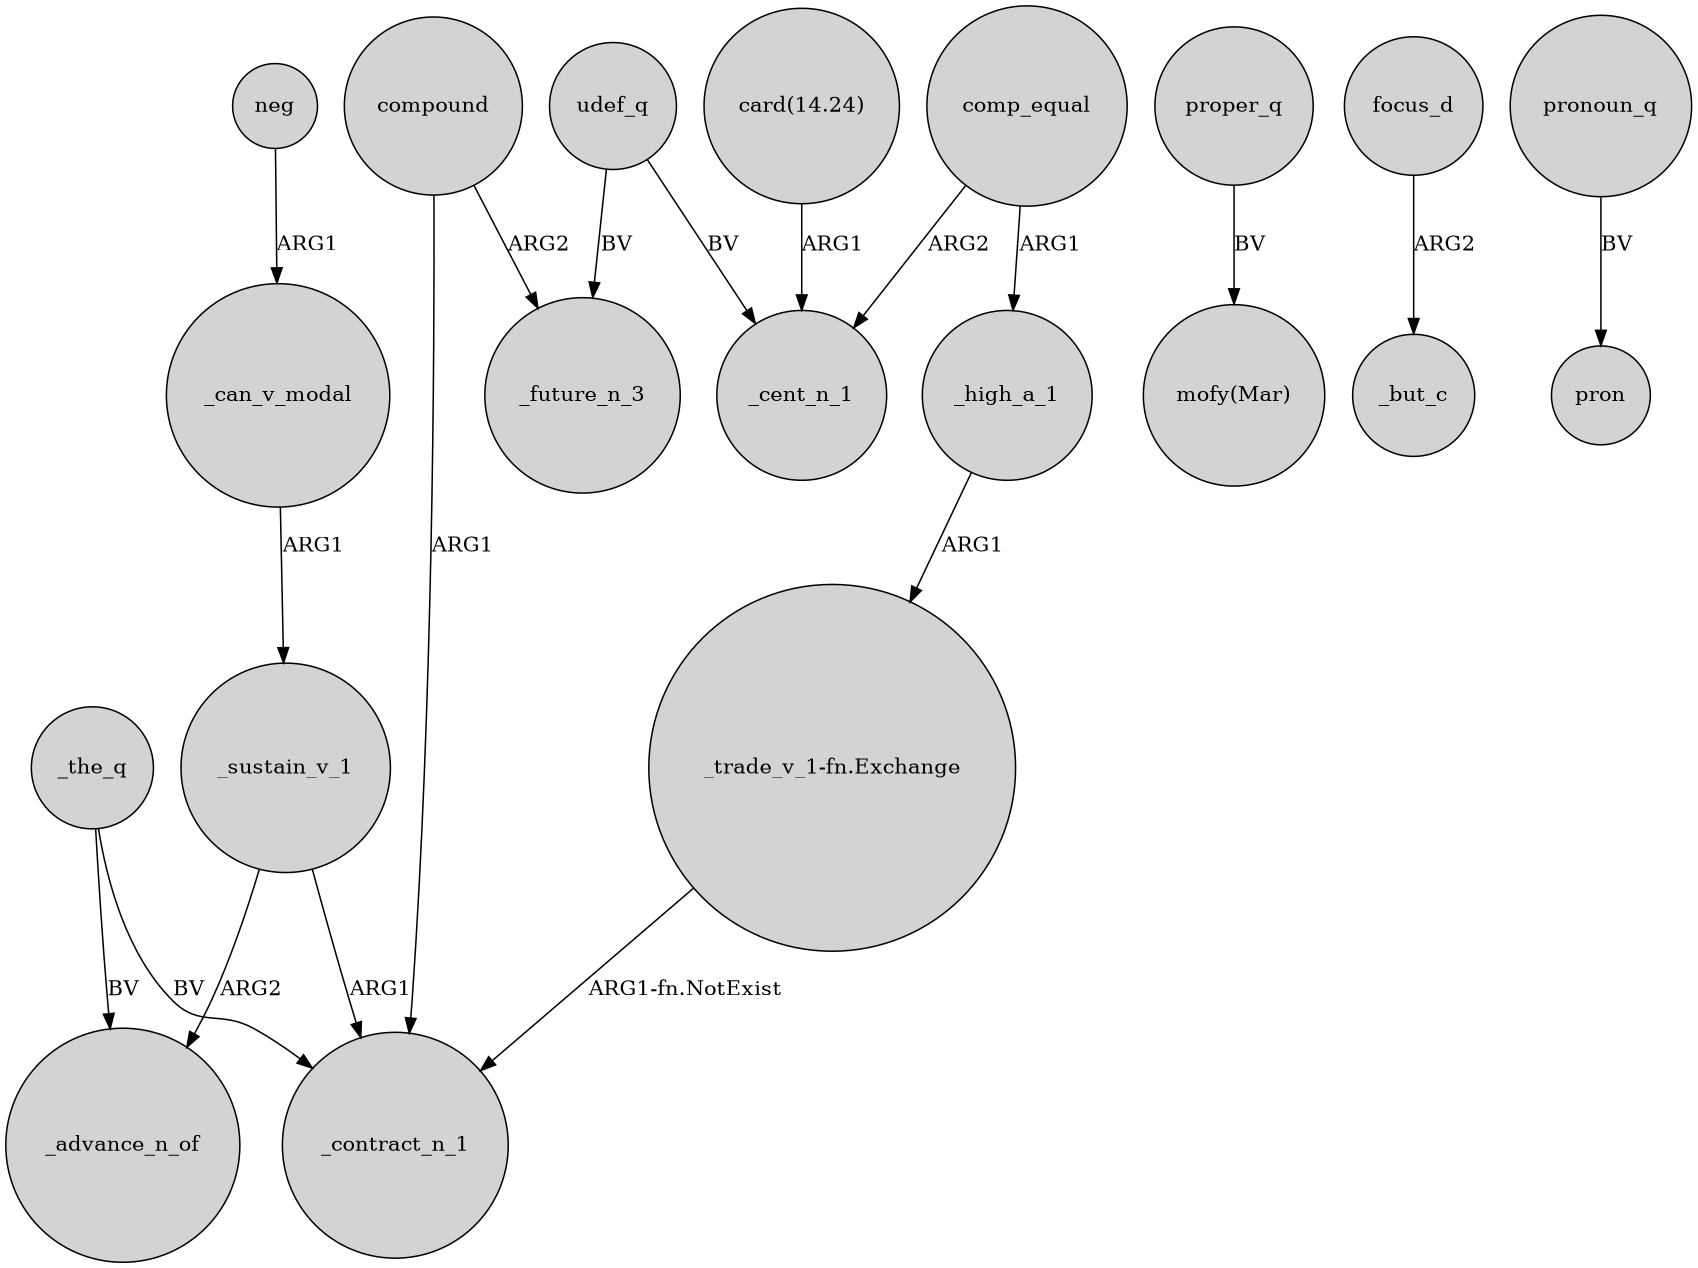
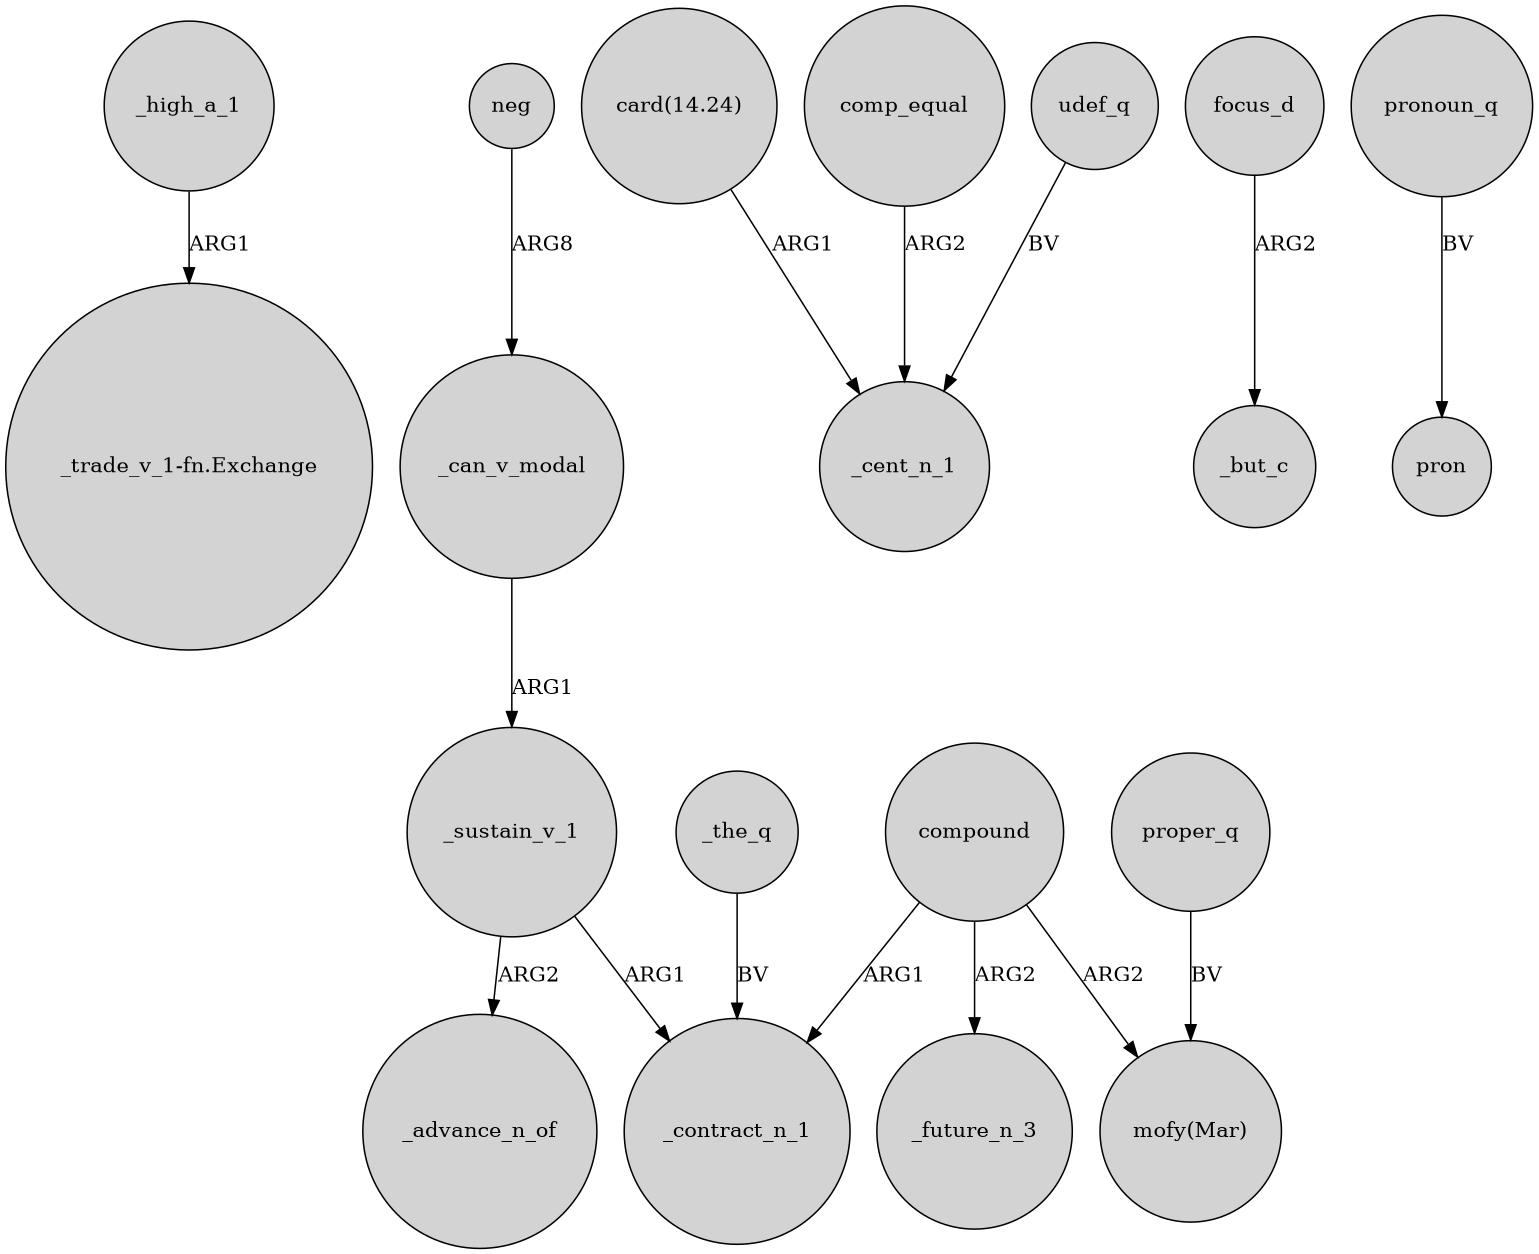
(600, 226) -> none
(308, 245) -> (543, 245)
(1017, 251) -> none
(102, 922) -> none
(593, 974) -> none
none -> (1077, 974)
